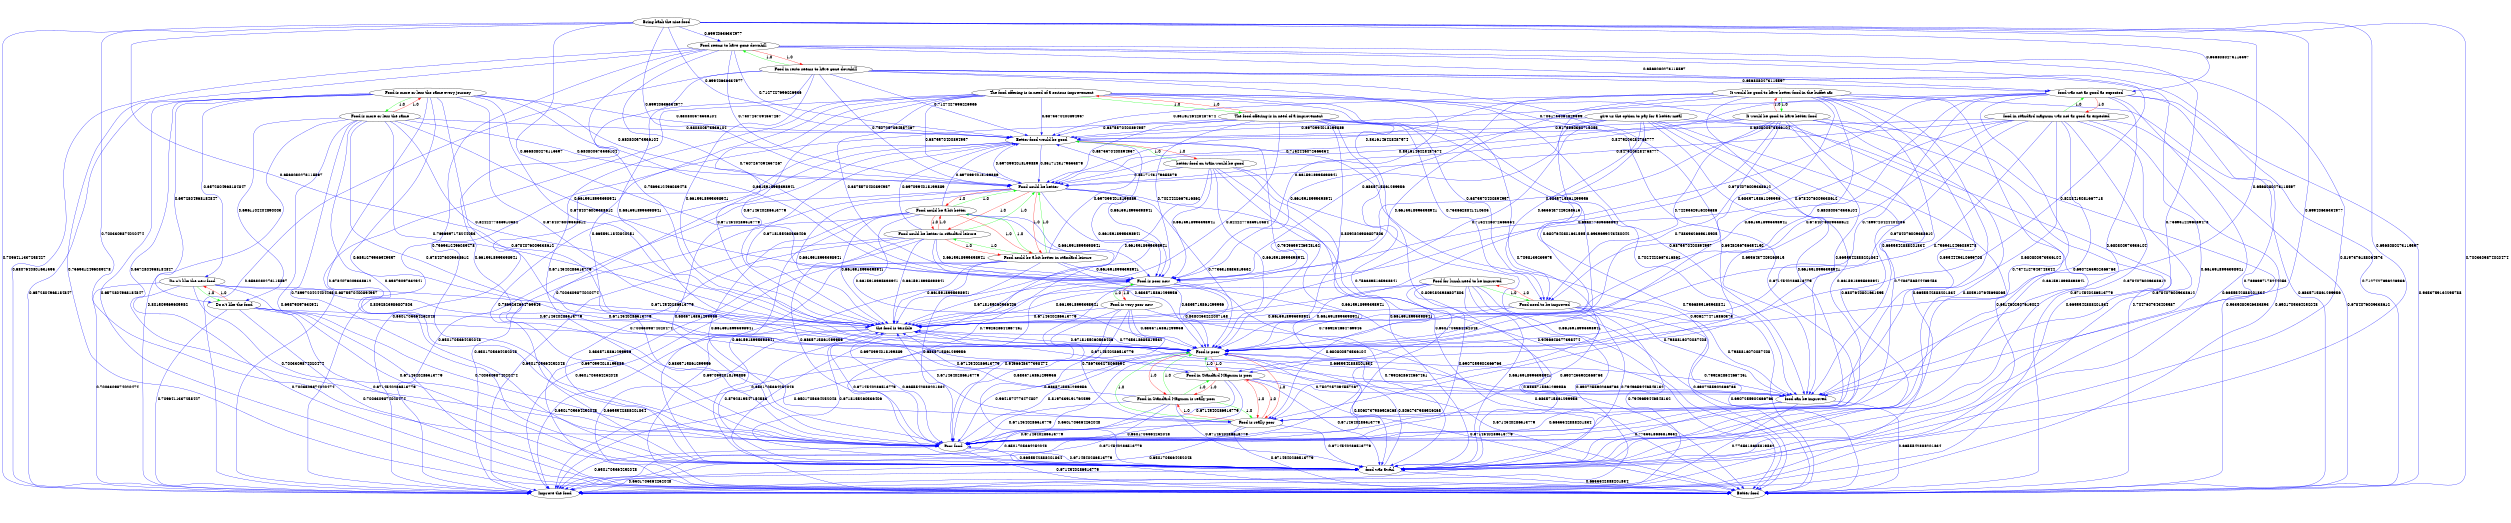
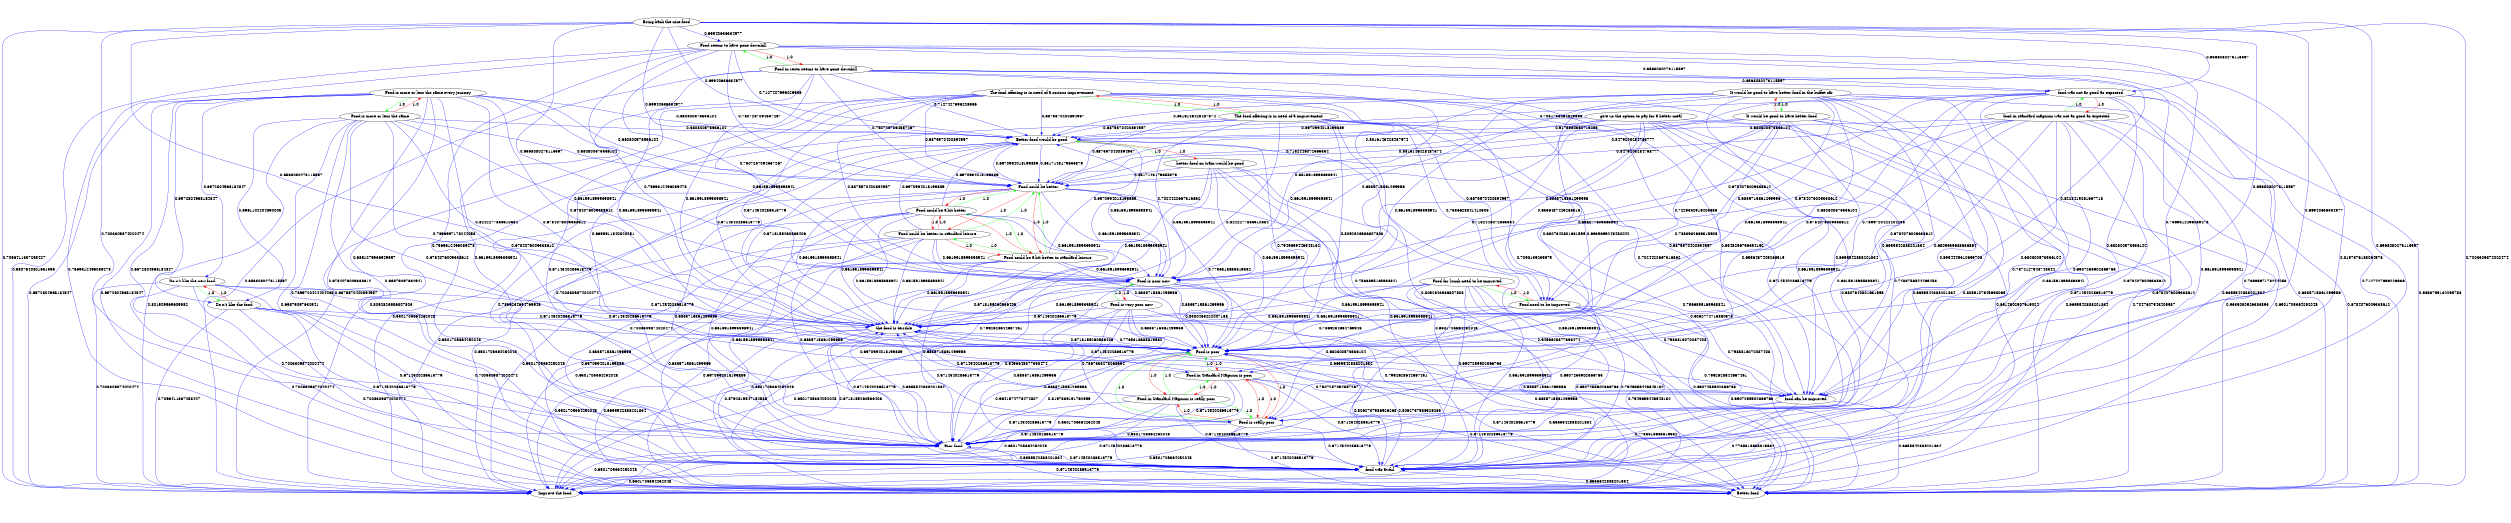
(1955, 246) -> (1955, 246)
